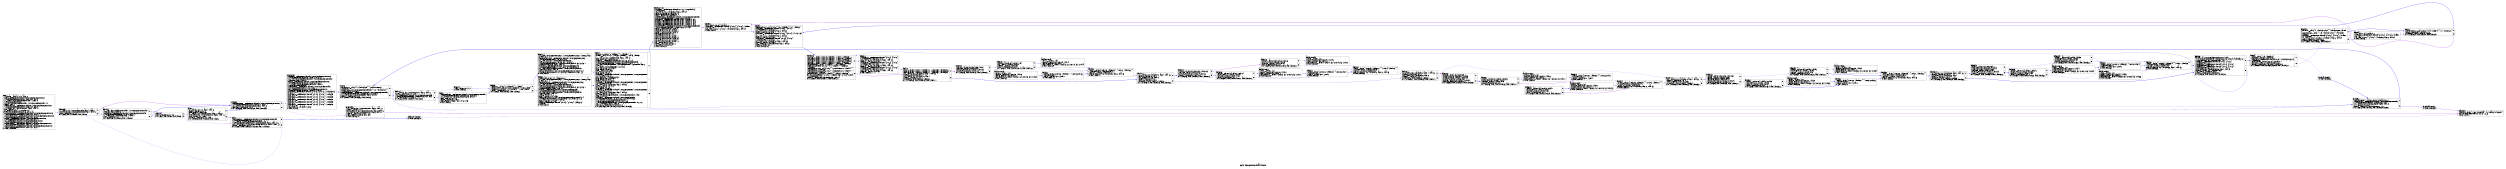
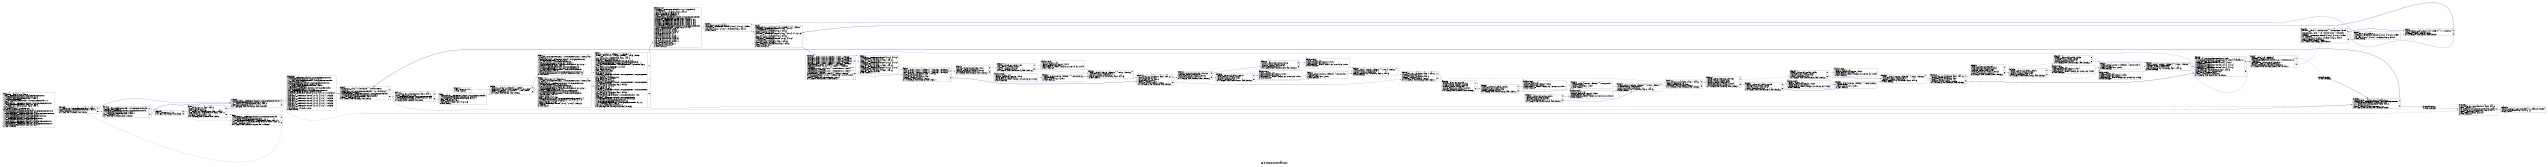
(2447, 110) -> (2447, 108)
(415, 118) -> none
